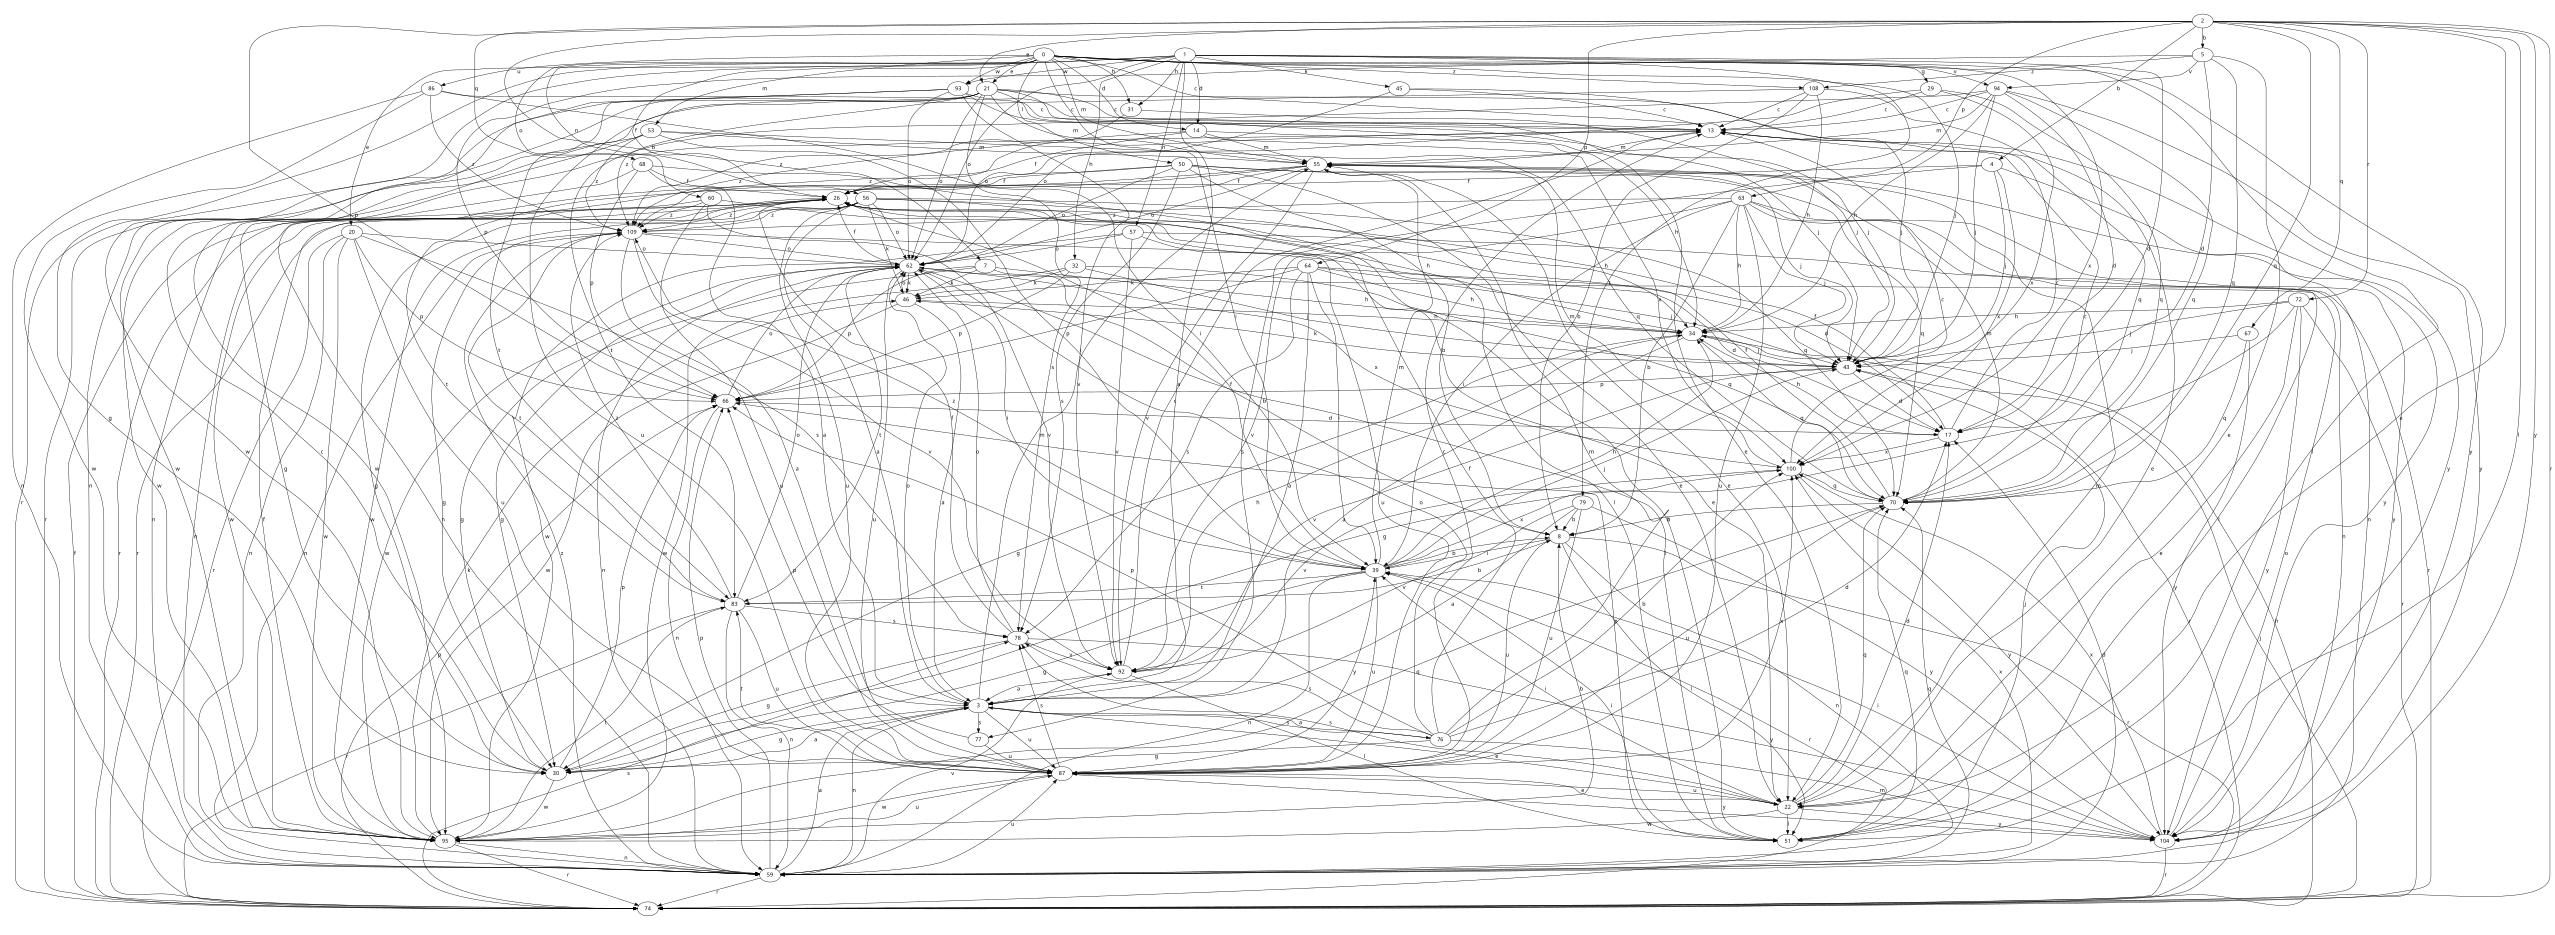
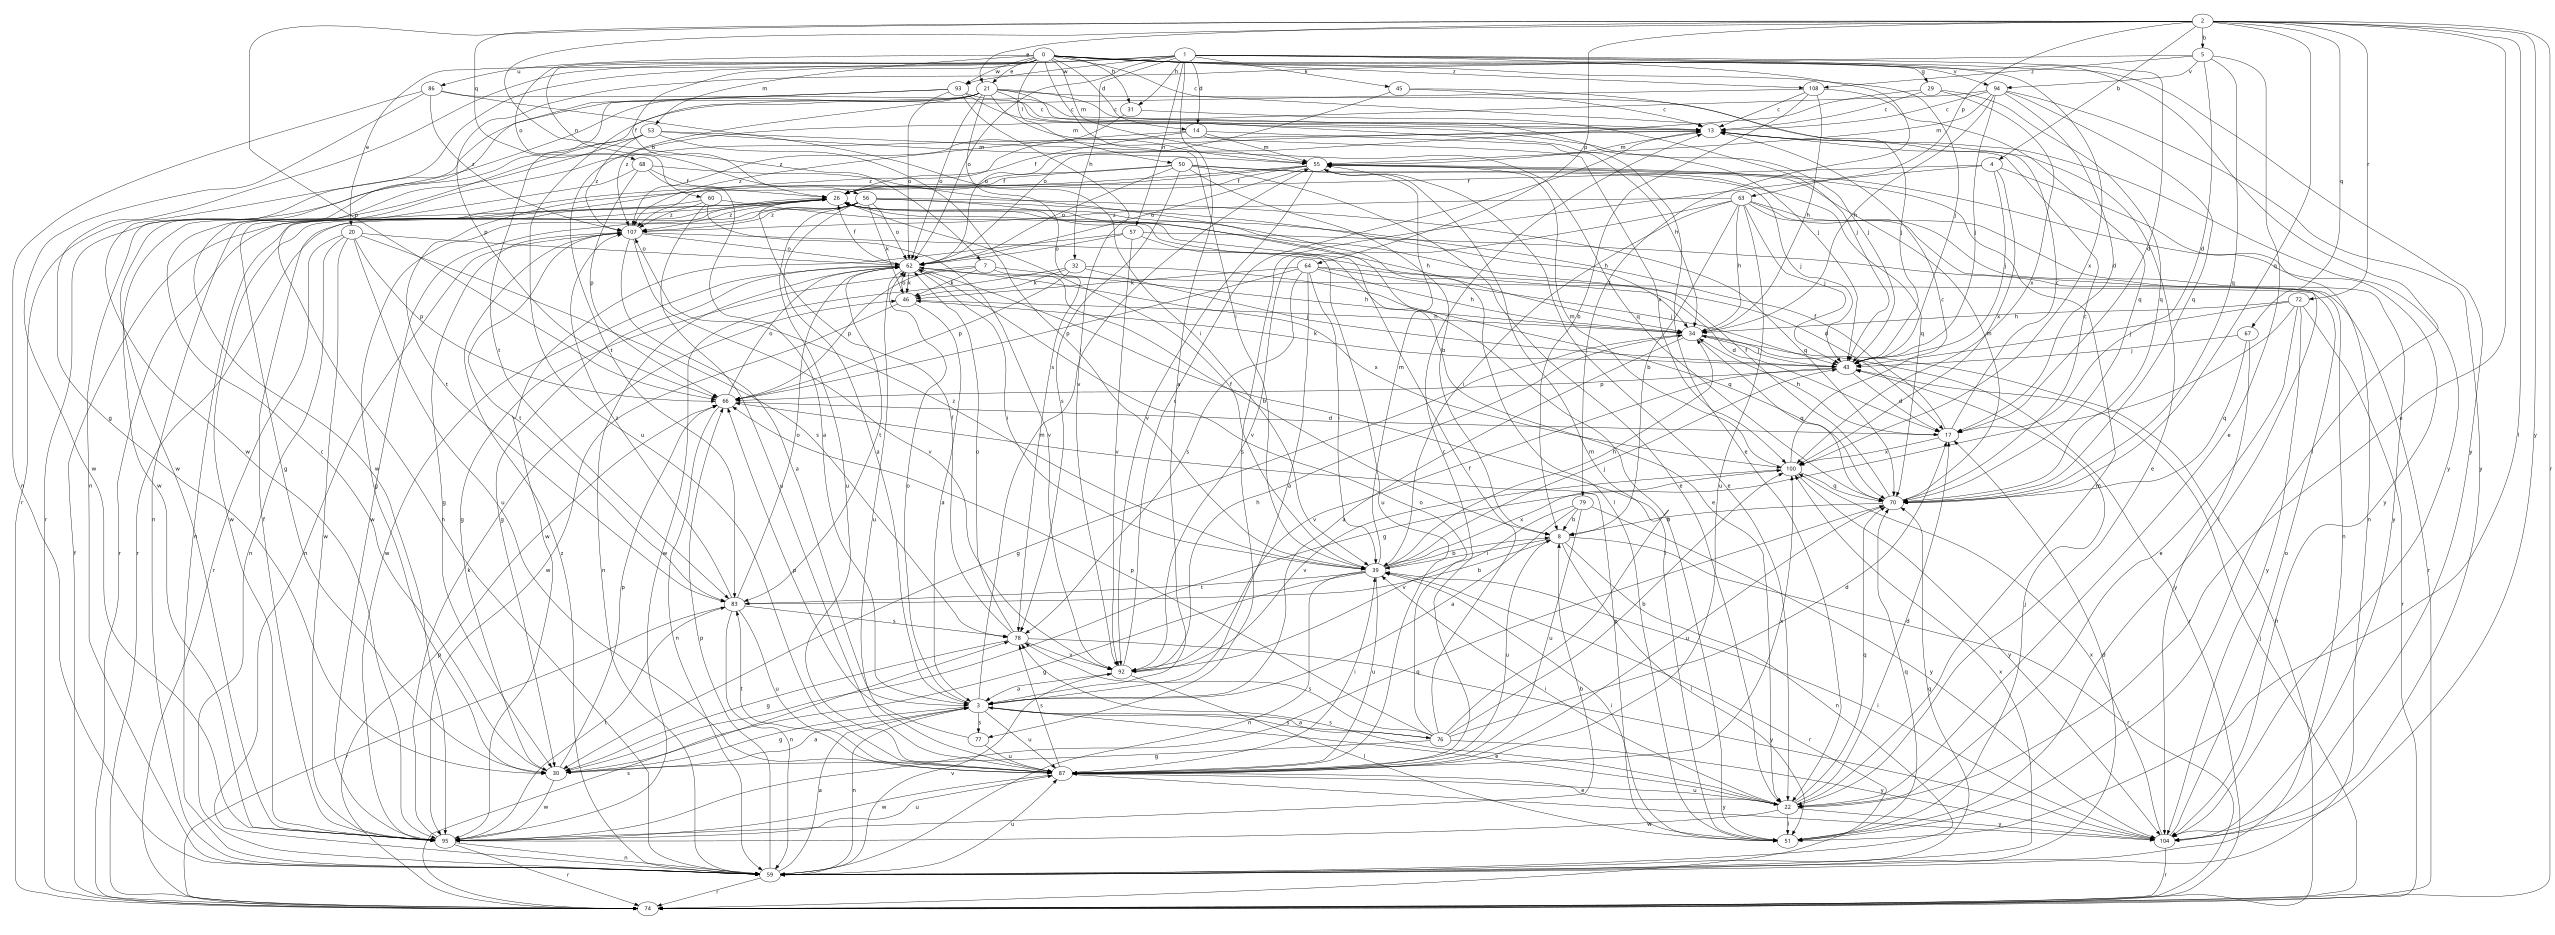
(632, 232) -> (632, 232)
(1355, 672) -> (1355, 672)
(1882, 790) -> (1882, 790)
